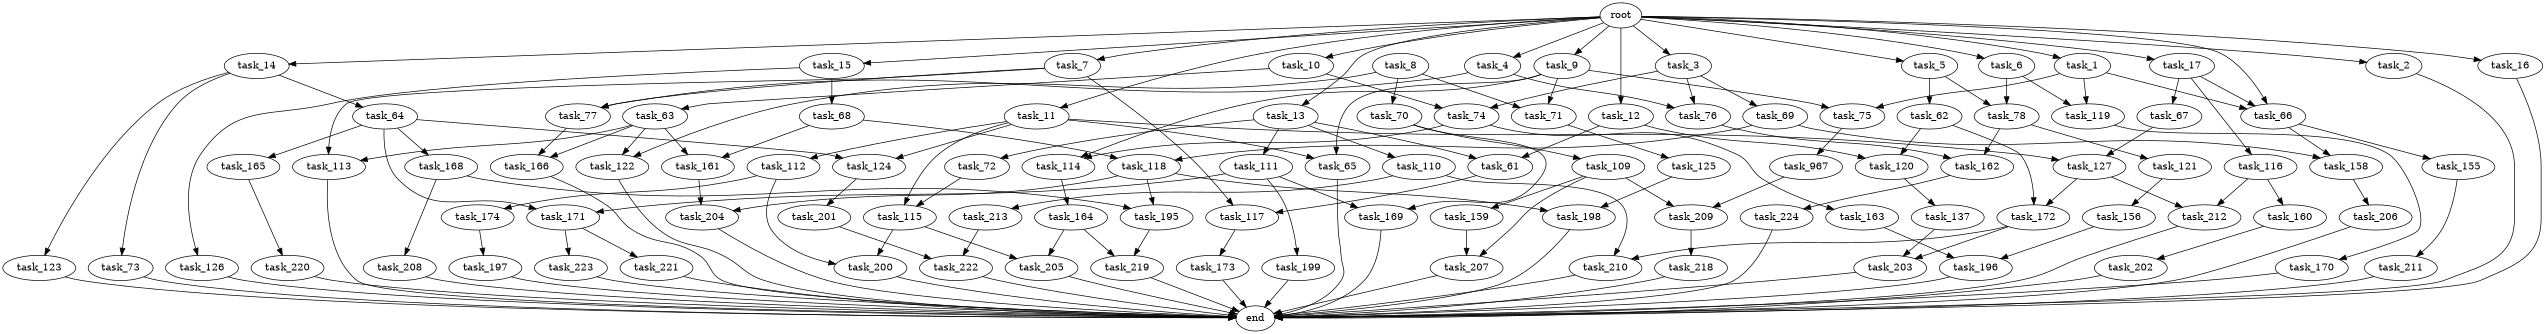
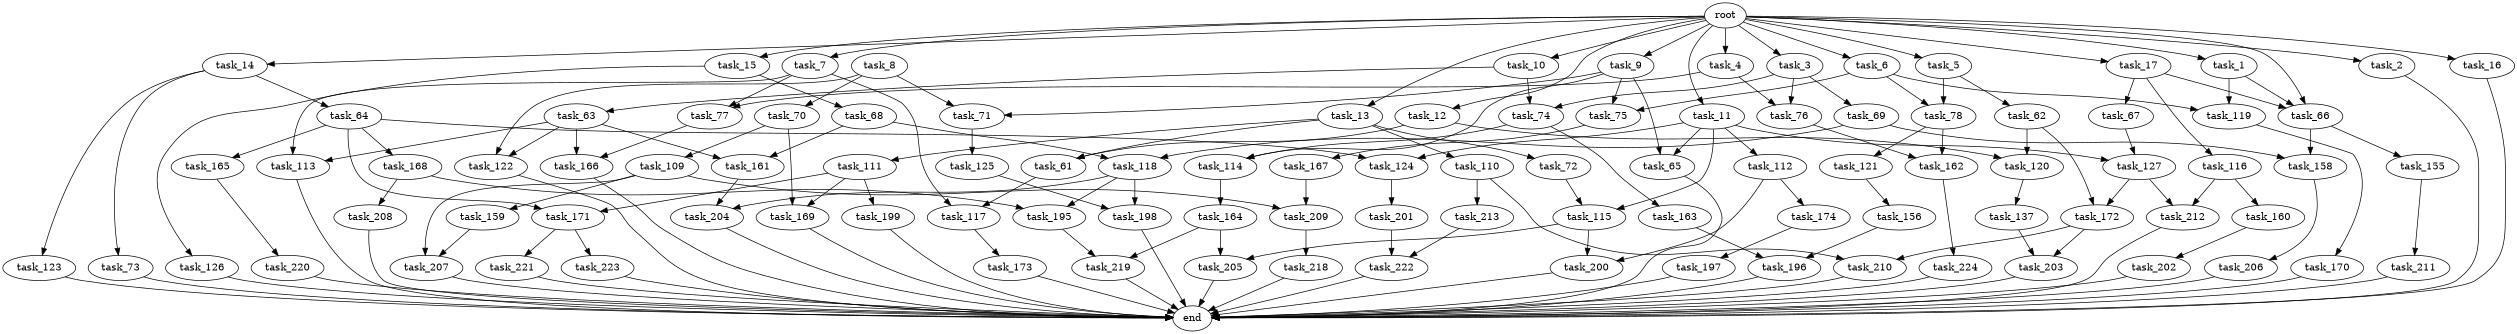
(1976, 90) -> (1747, 93)
(1806, 167) -> (1306, 167)
